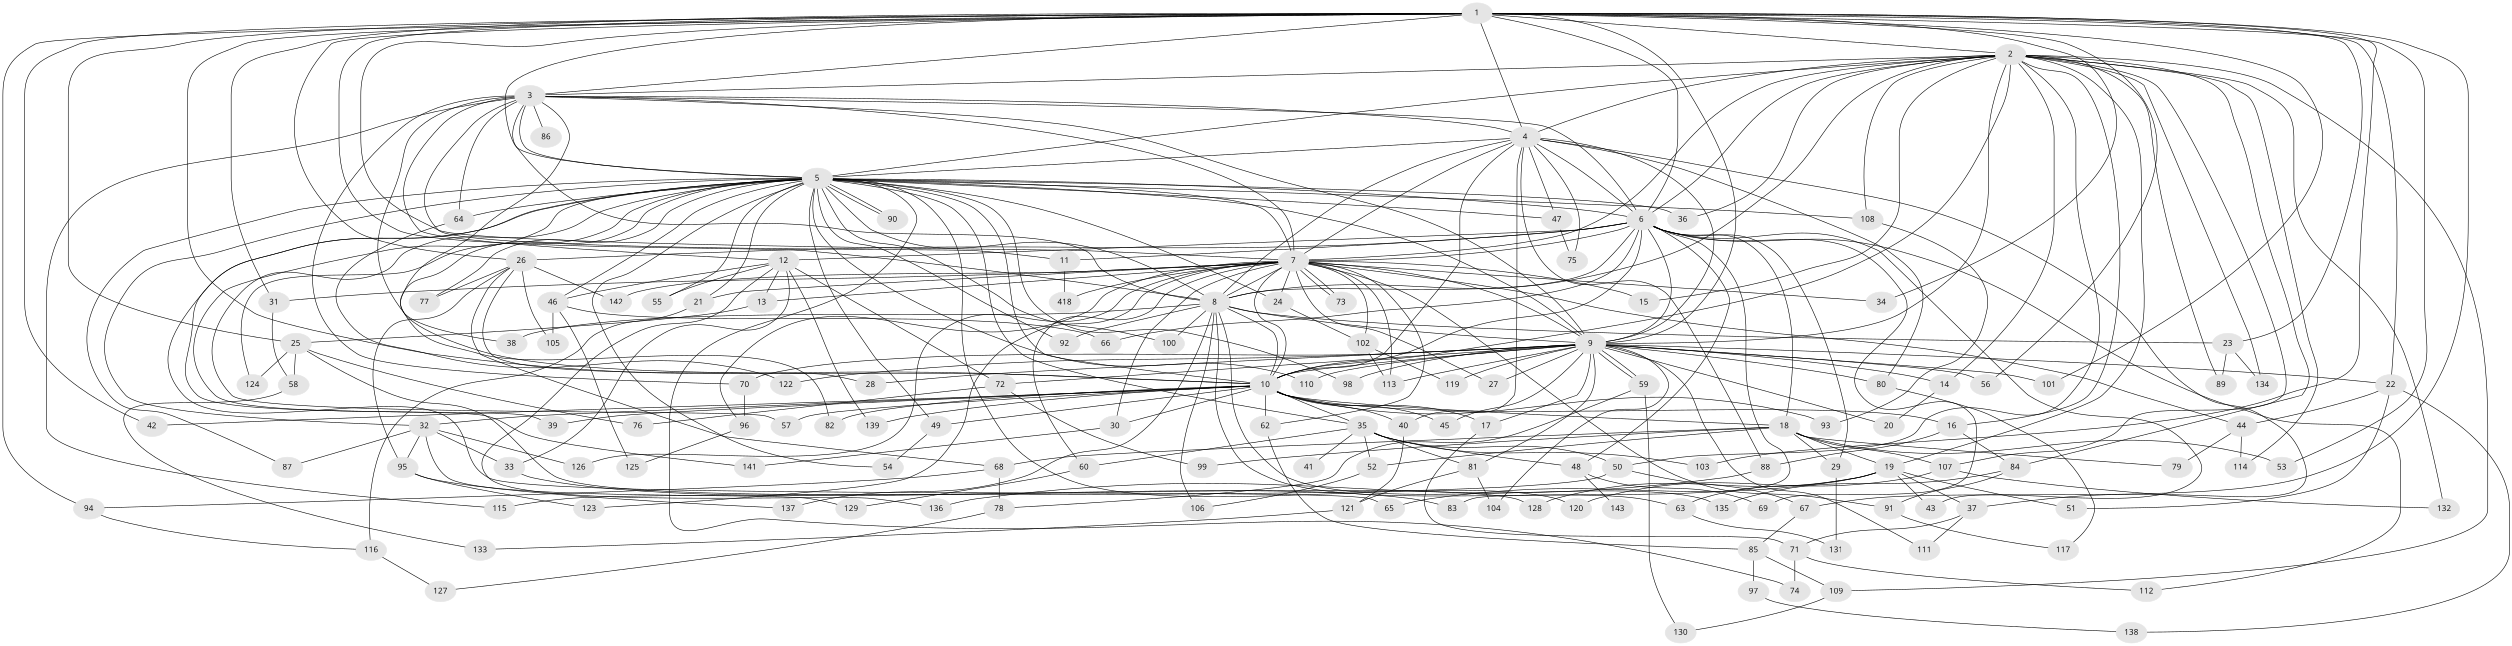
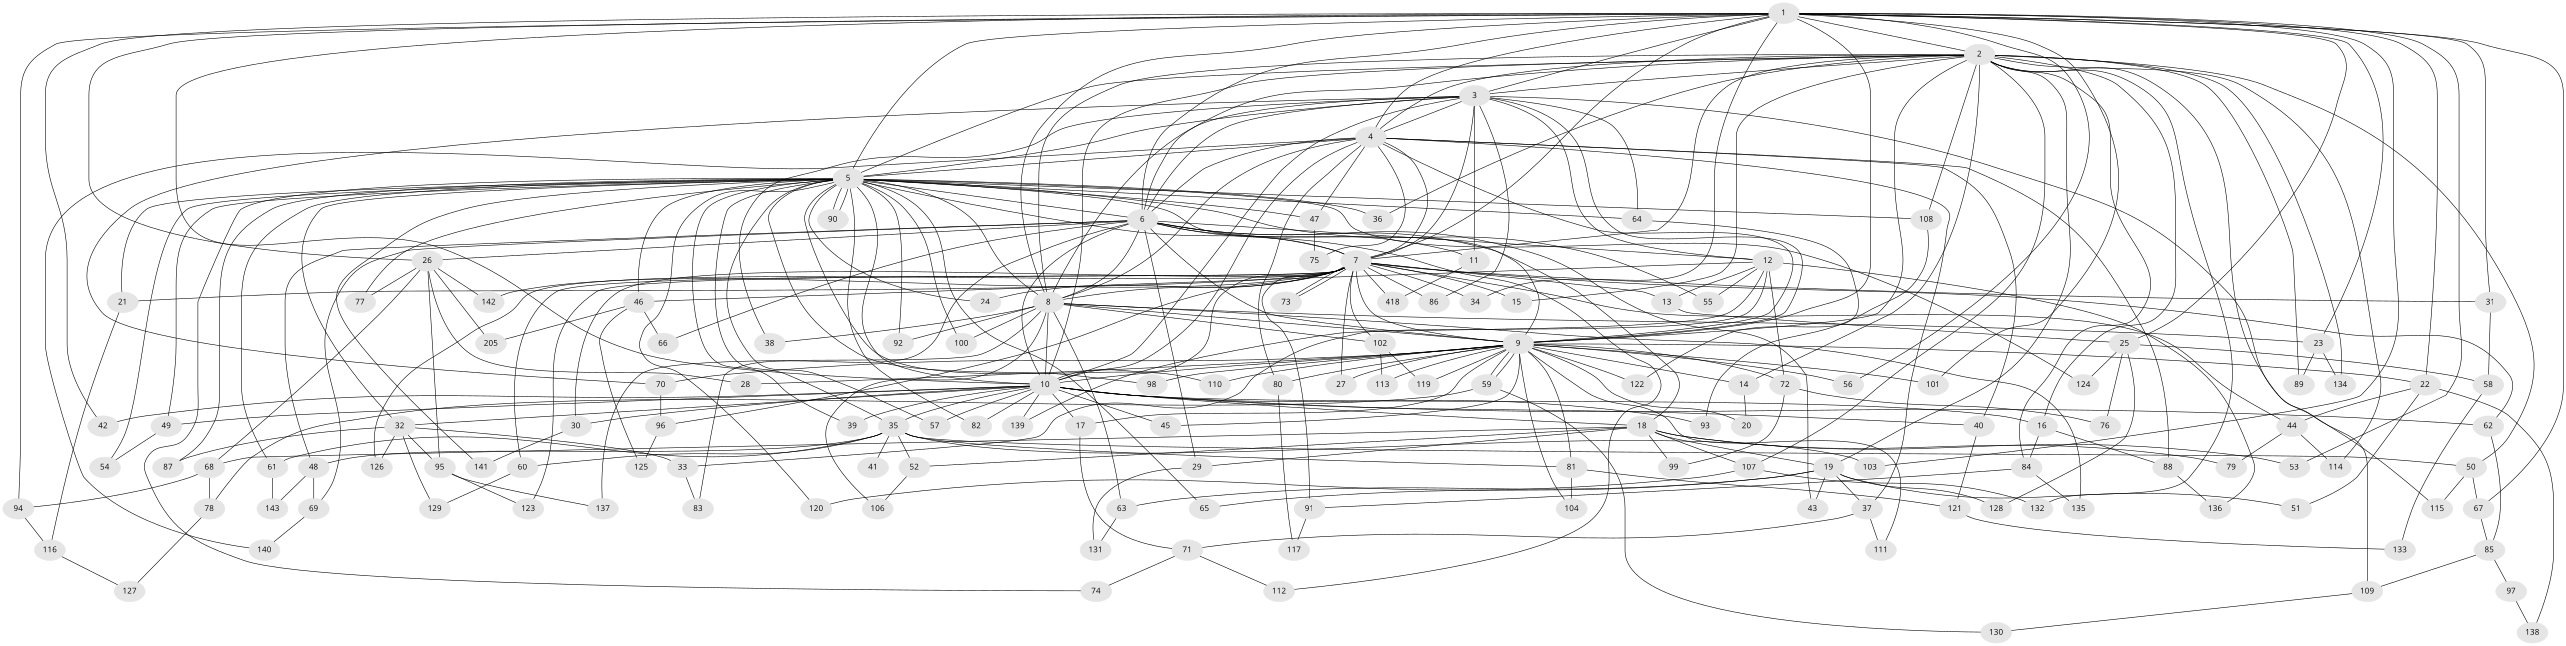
(1377, 298) -> (1395, 282)
(1326, 326) -> (1207, 322)
(553, 344) -> (491, 344)
none -> (272, 467)
none -> (264, 550)
